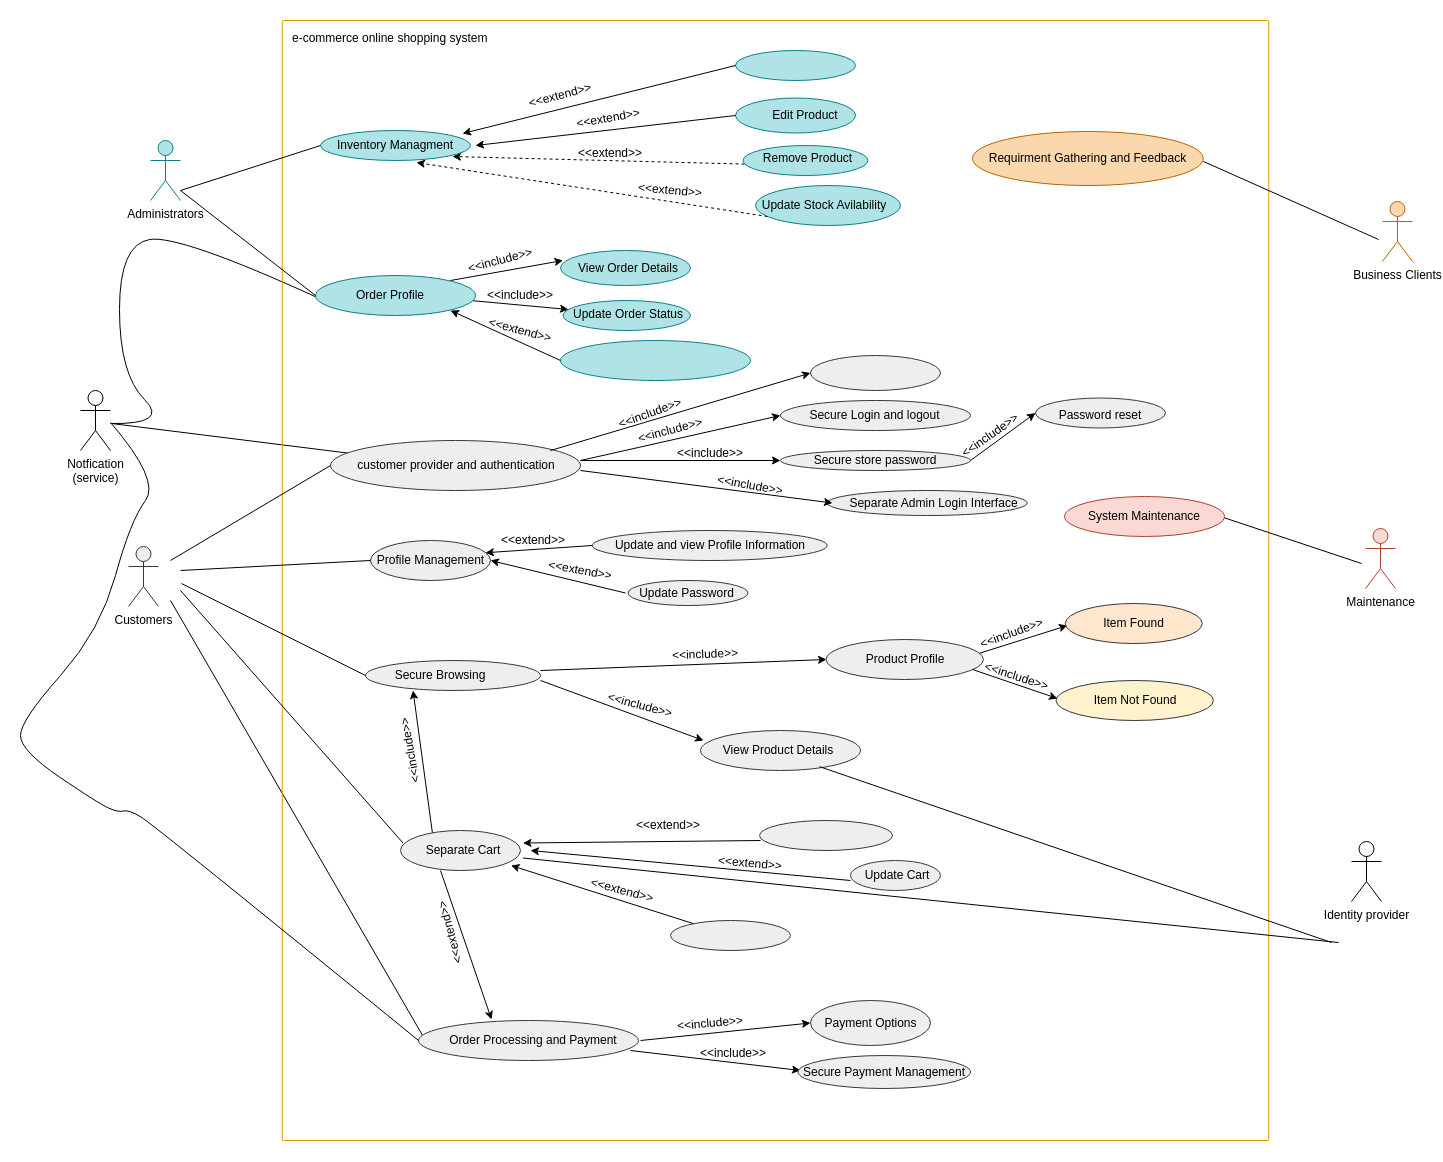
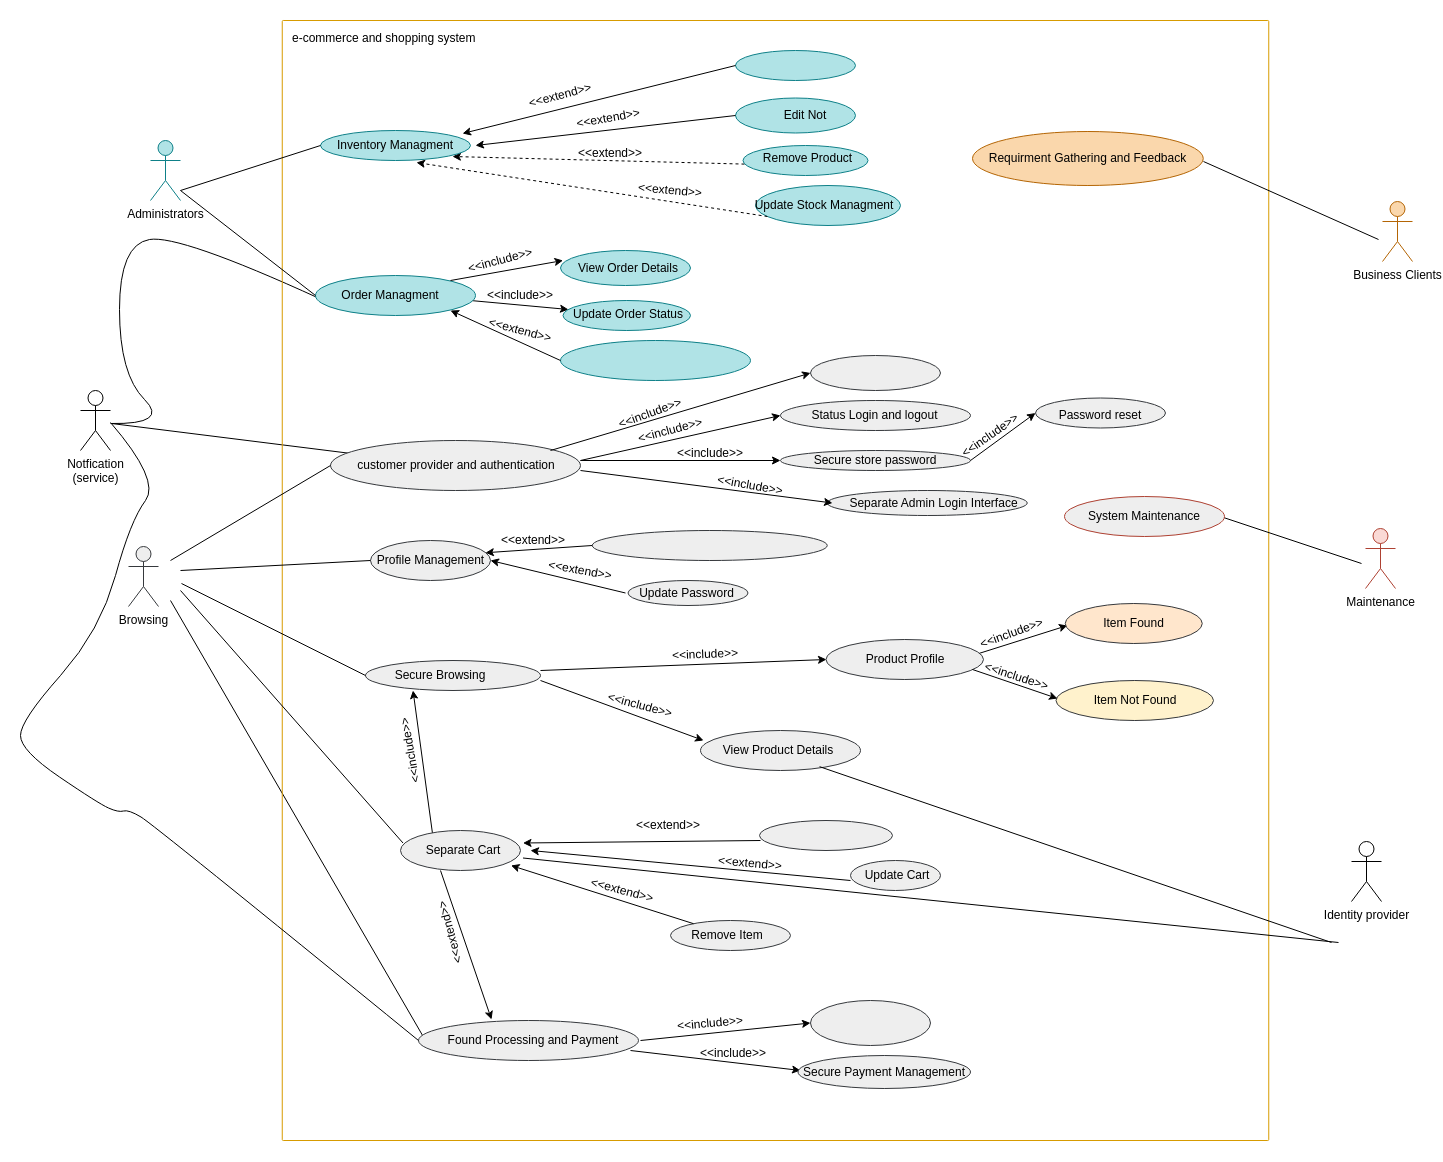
(394, 39) -> (387, 39)
(806, 116) -> (806, 116)
(825, 206) -> (825, 206)
(391, 296) -> (391, 296)
(875, 416) -> (875, 416)
(1145, 517) -> (1145, 517)
(711, 546) -> none
(144, 621) -> (144, 621)
none -> (728, 936)
(871, 1023) -> none
(534, 1041) -> (534, 1041)
